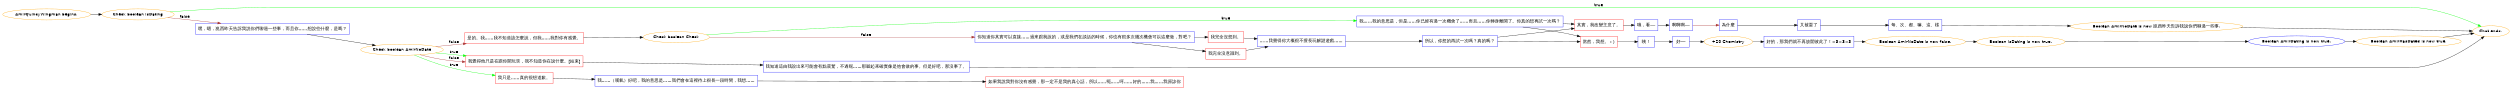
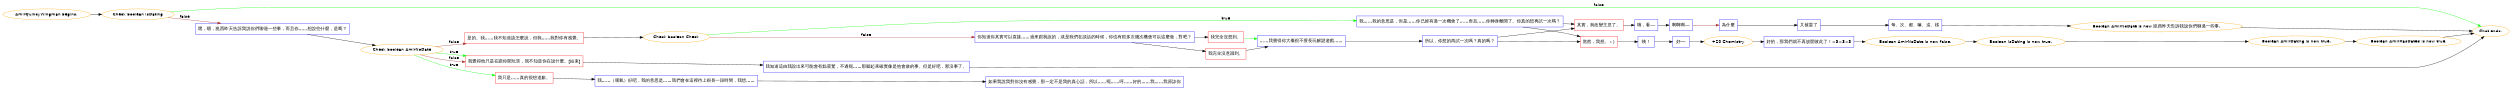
(1599, 5) -> (1599, 5)
(1249, 38) -> (1249, 38)
(2297, 41) -> (2297, 41)
(1085, 82) -> (1085, 82)
